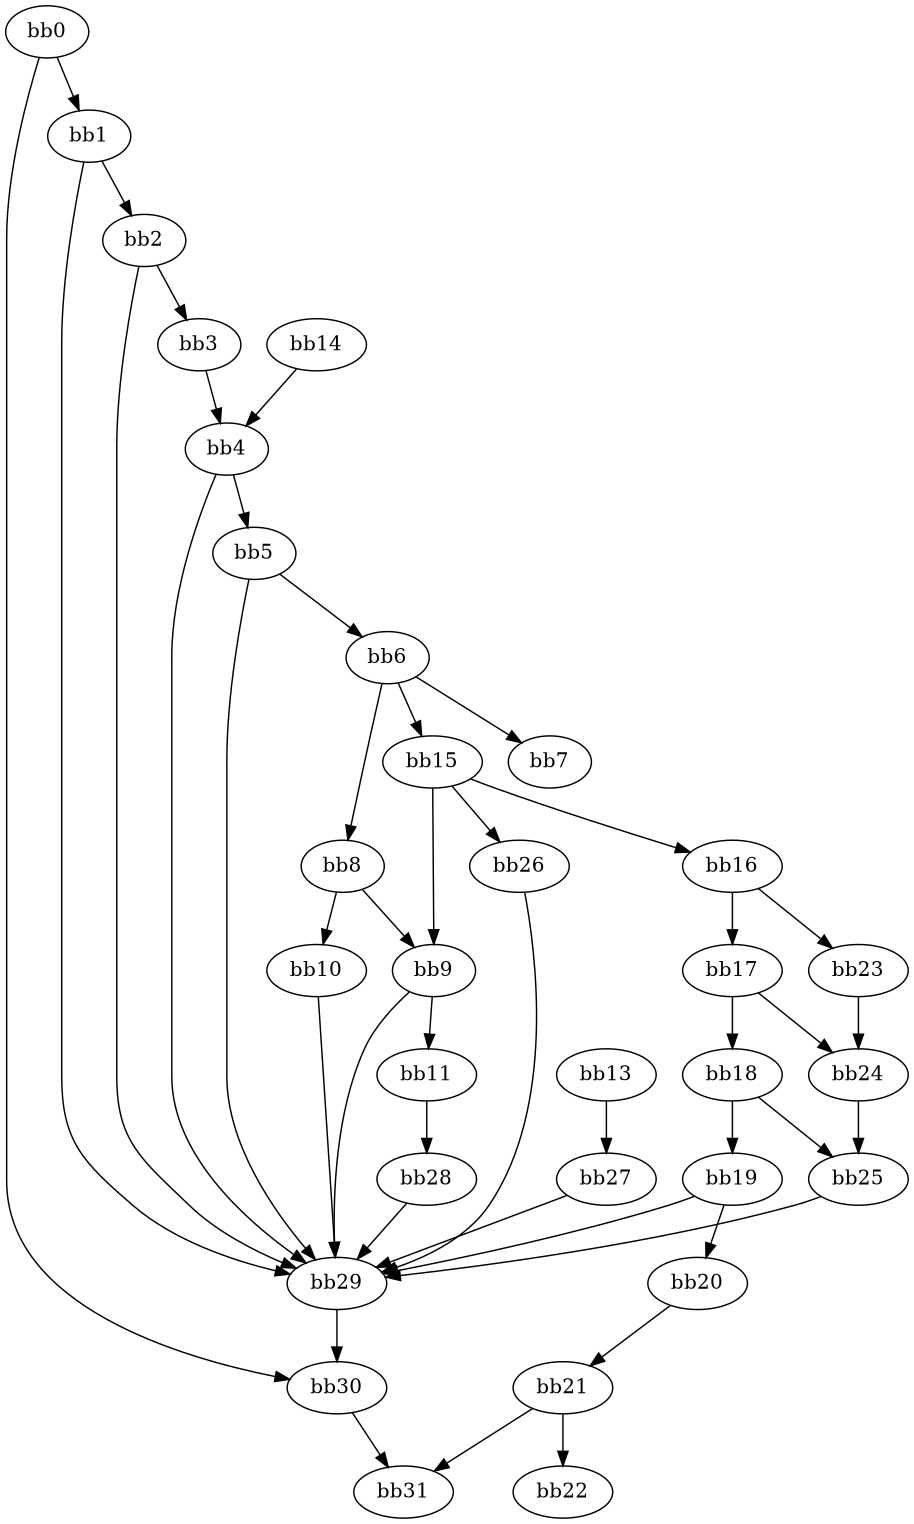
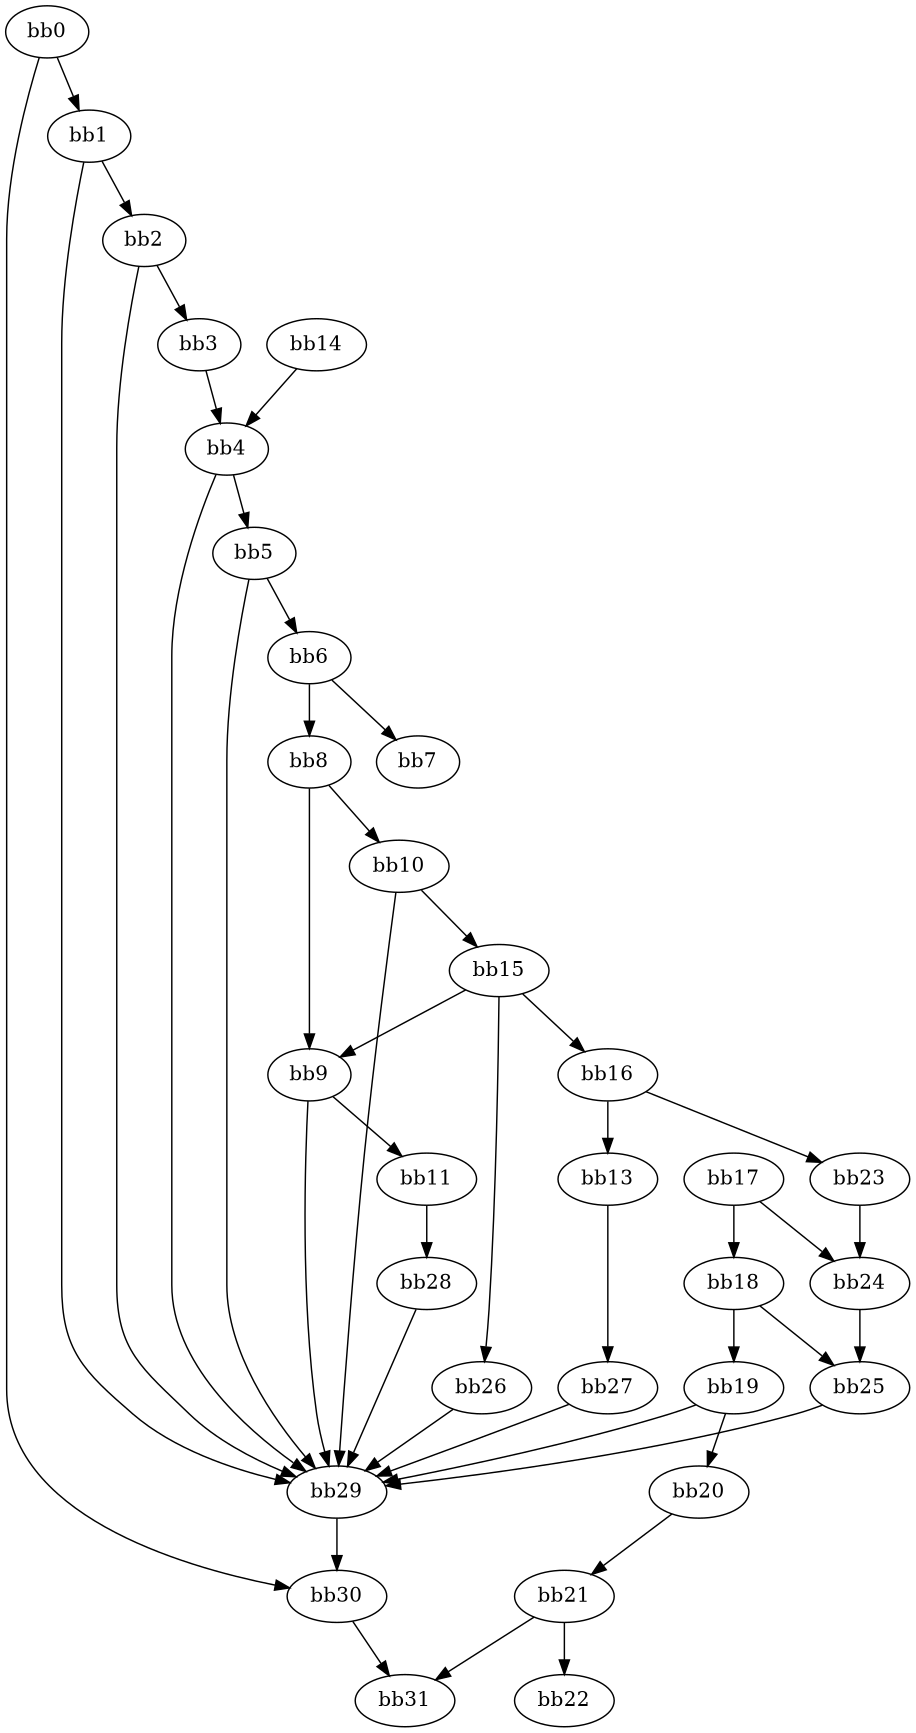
(407, 703) -> (444, 913)
(732, 911) -> (608, 1120)
